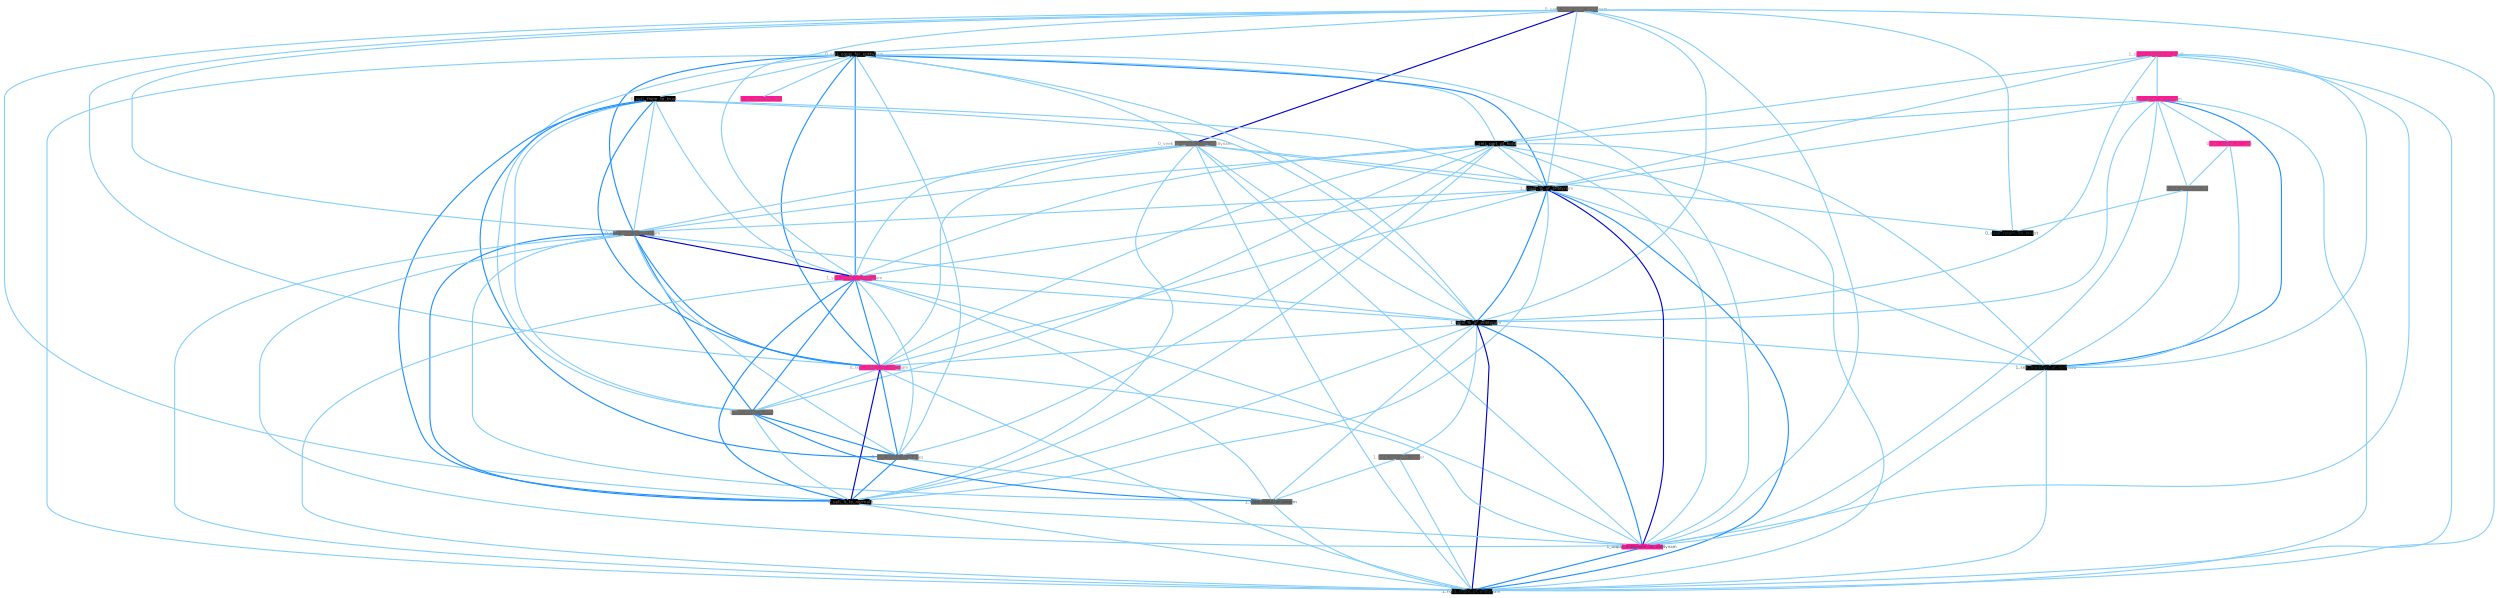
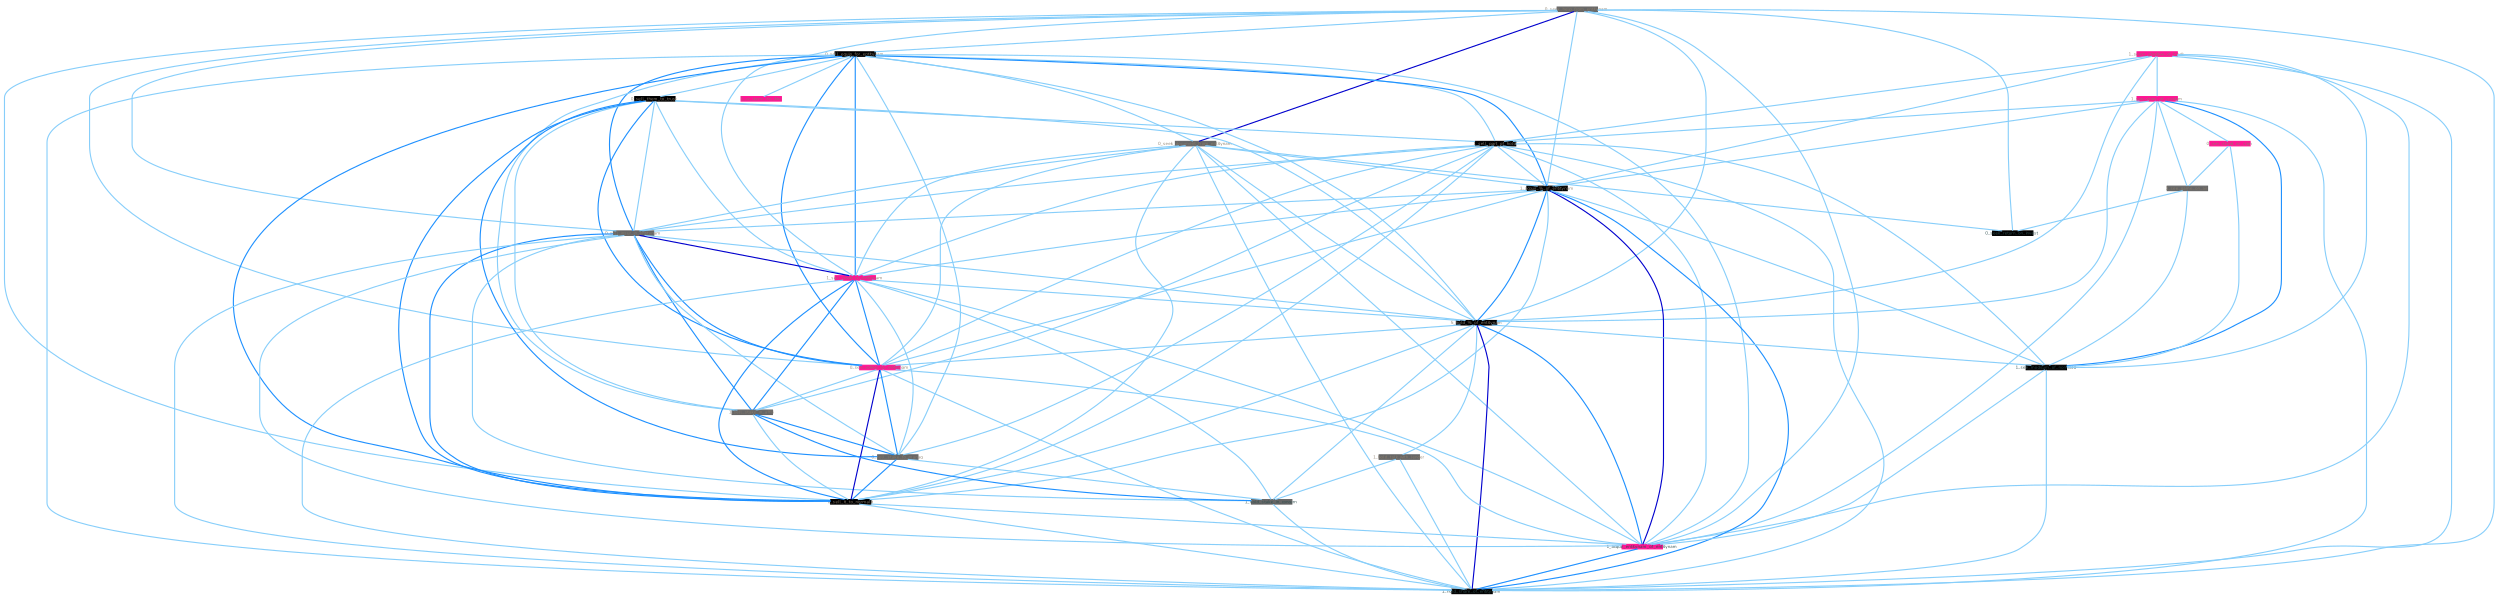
(1113, 119) -> (1255, 130)
none -> (236, 295)
(1477, 323) -> (1477, 323)
